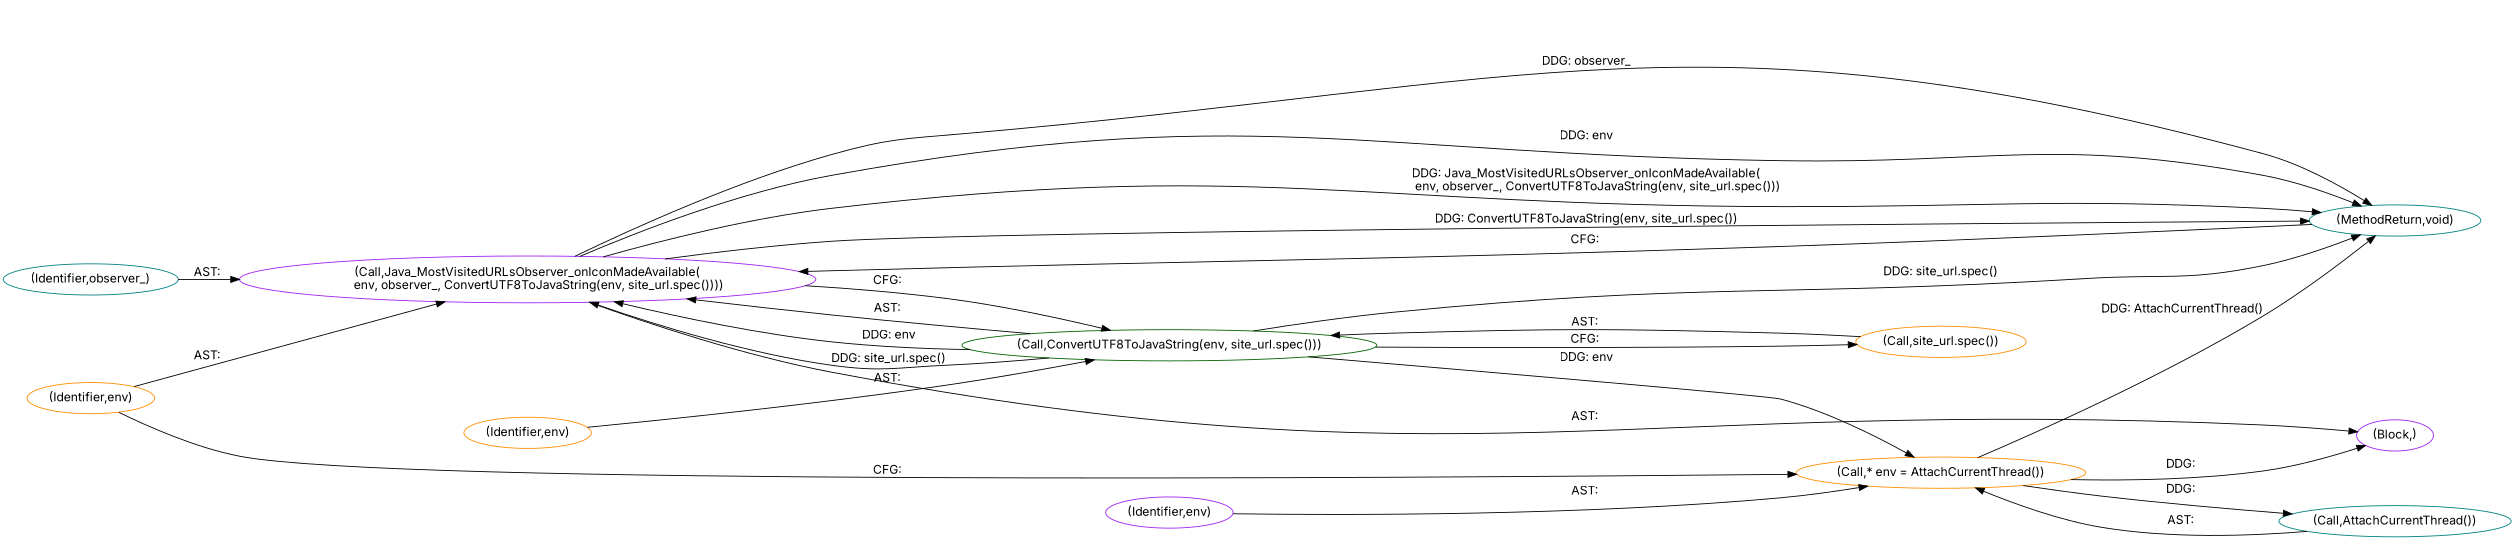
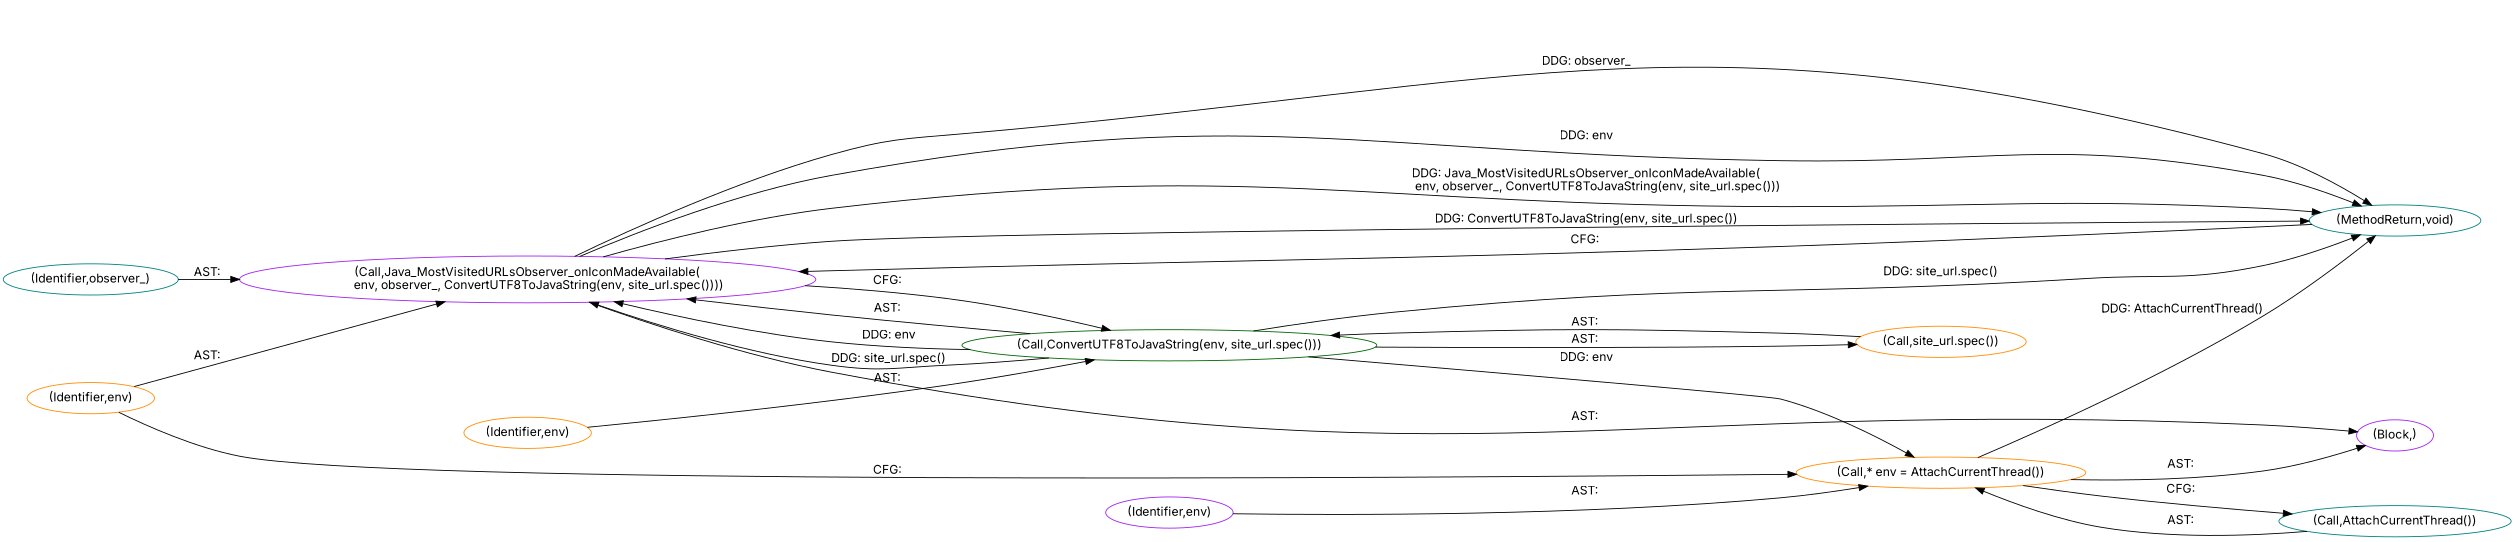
(1586, 340) -> (1586, 340)
(2182, 464) -> (2182, 464)
(2182, 490) -> (2182, 490)
